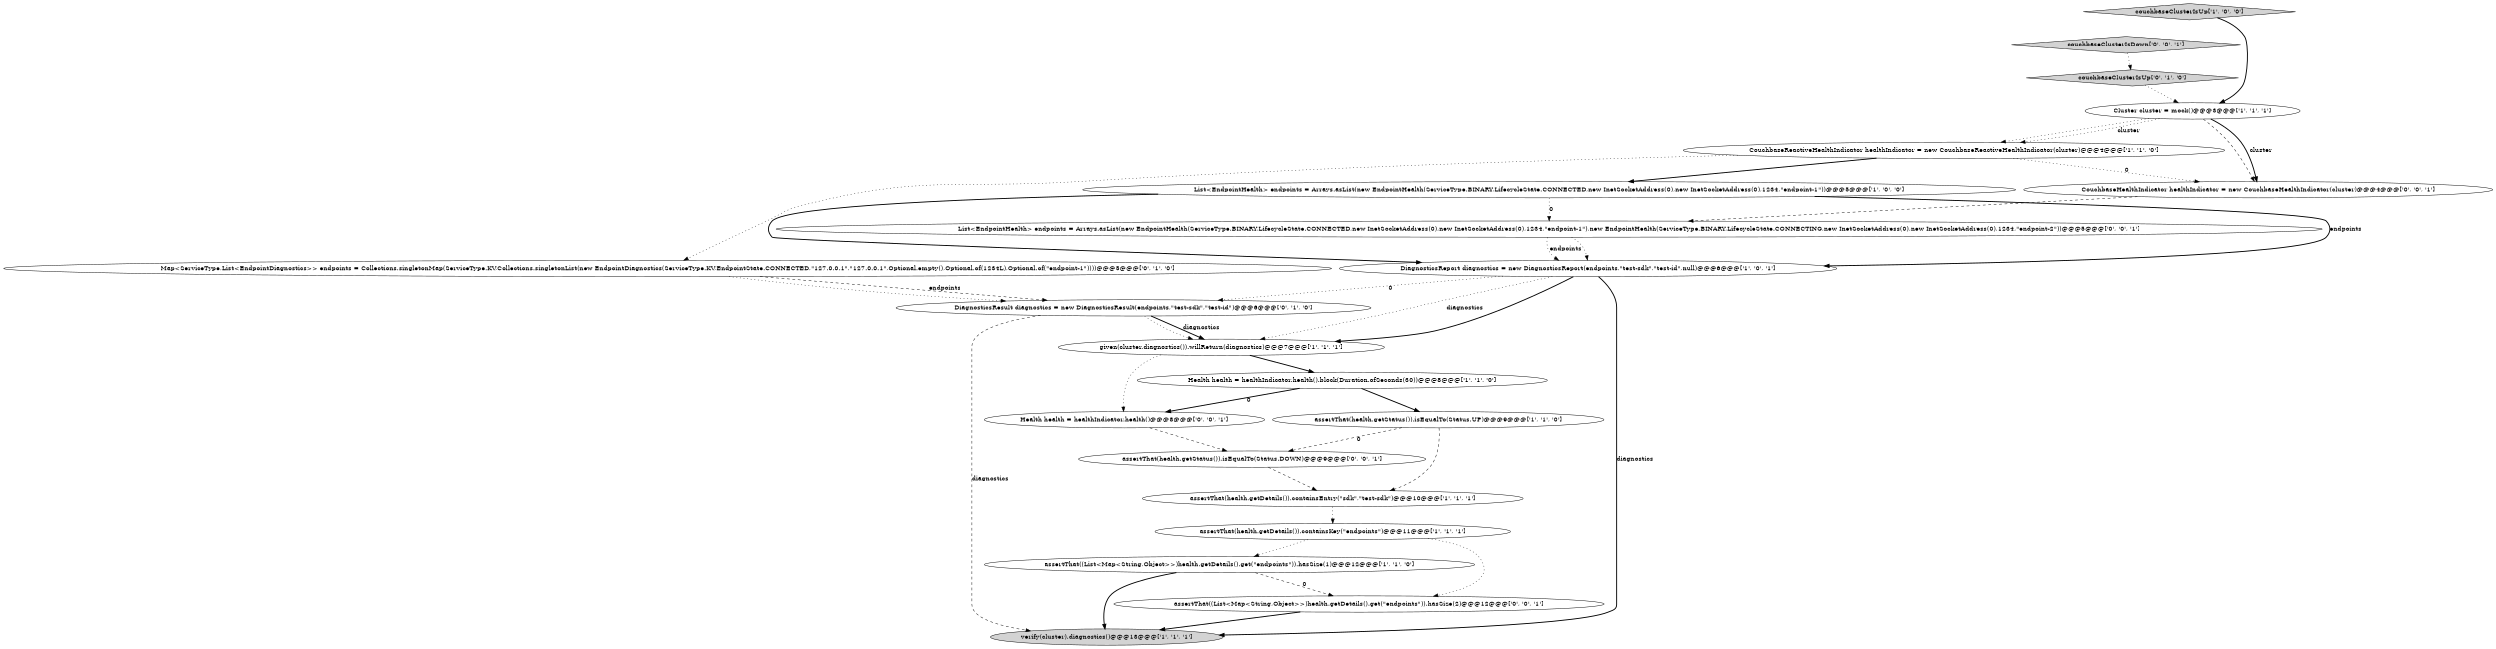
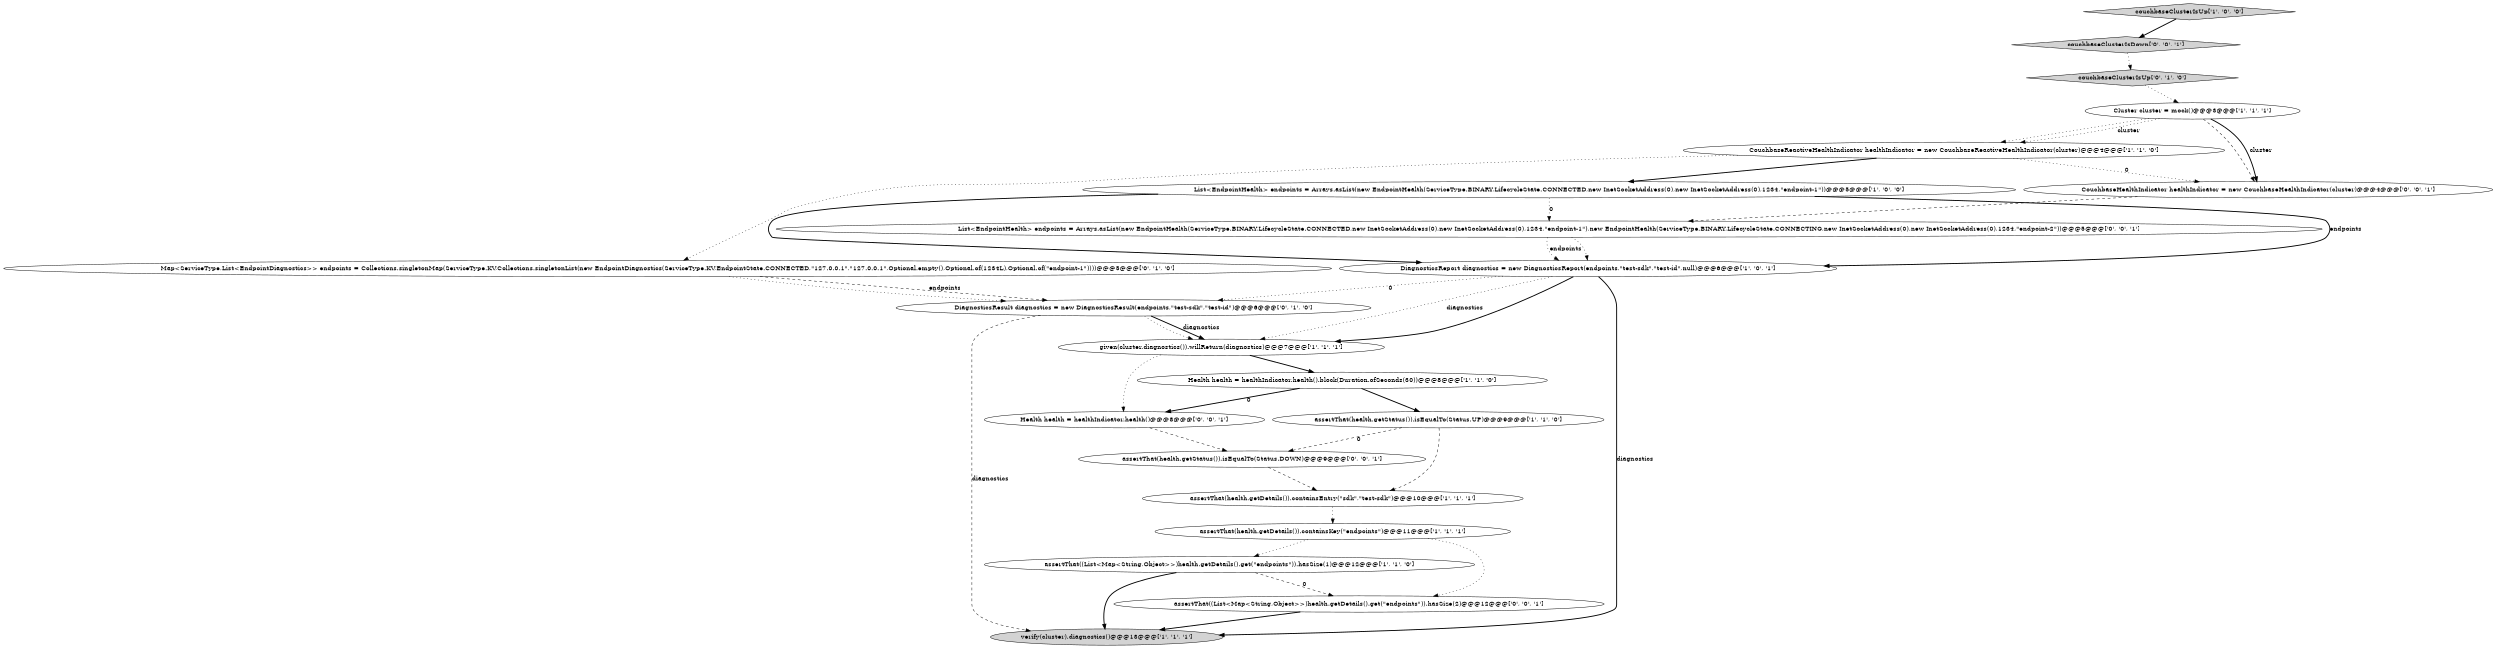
(2247, 57) -> (2160, 27)
